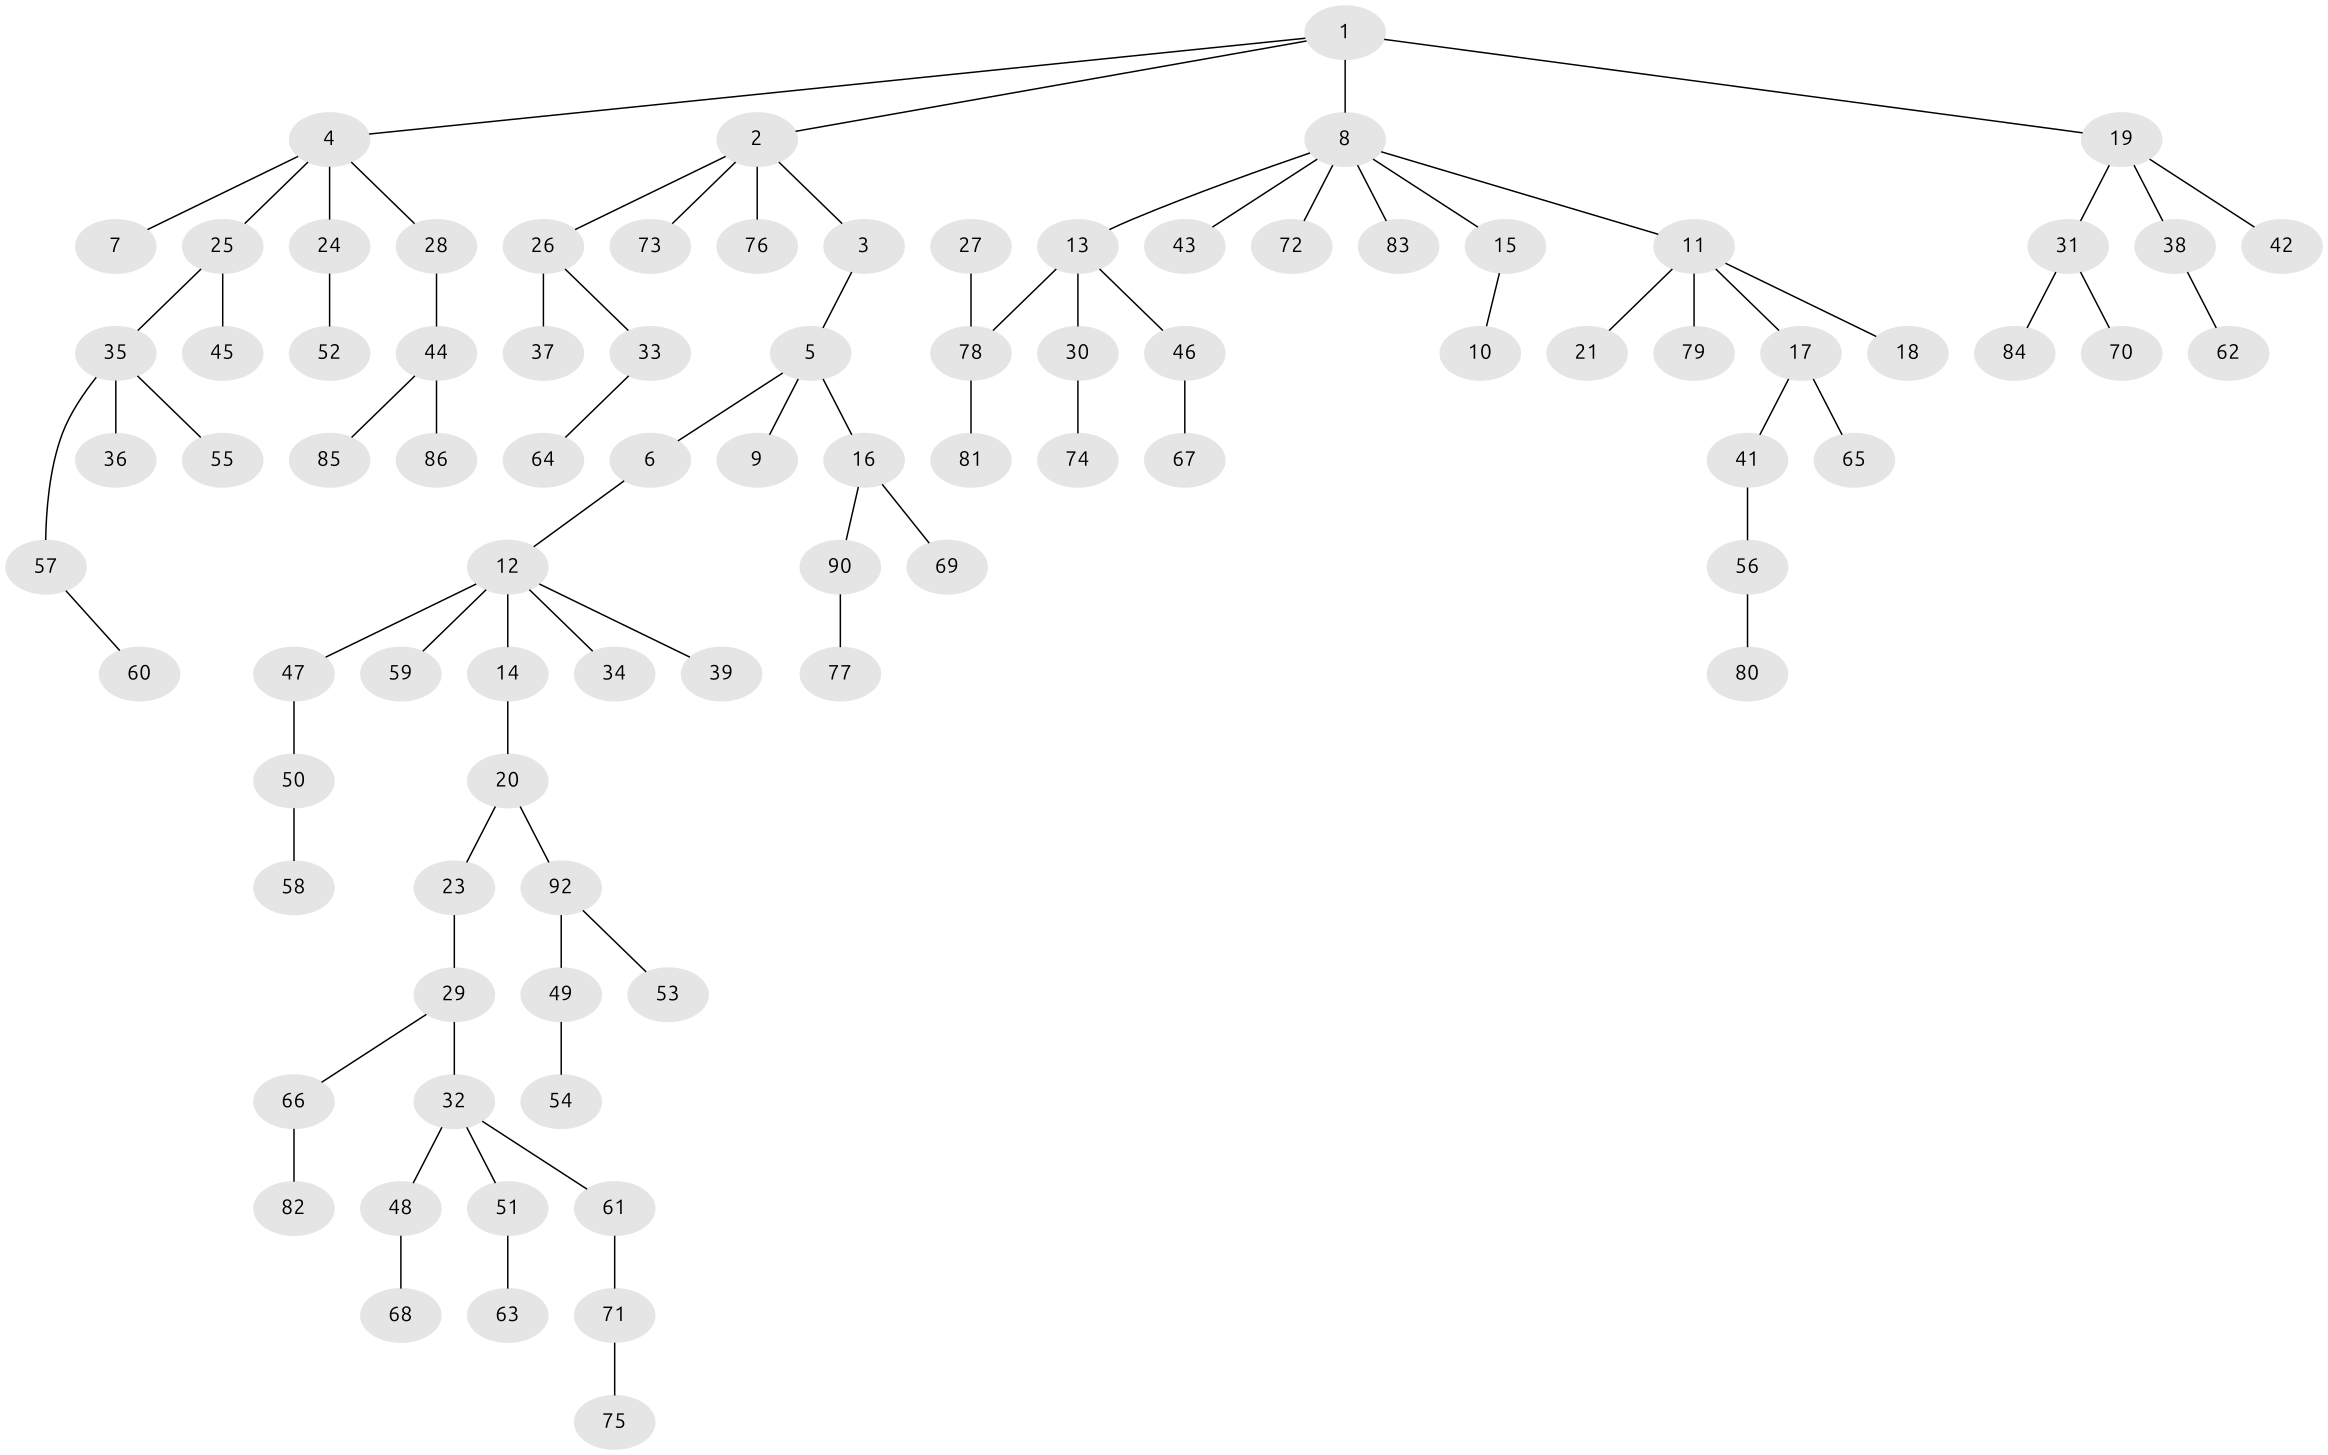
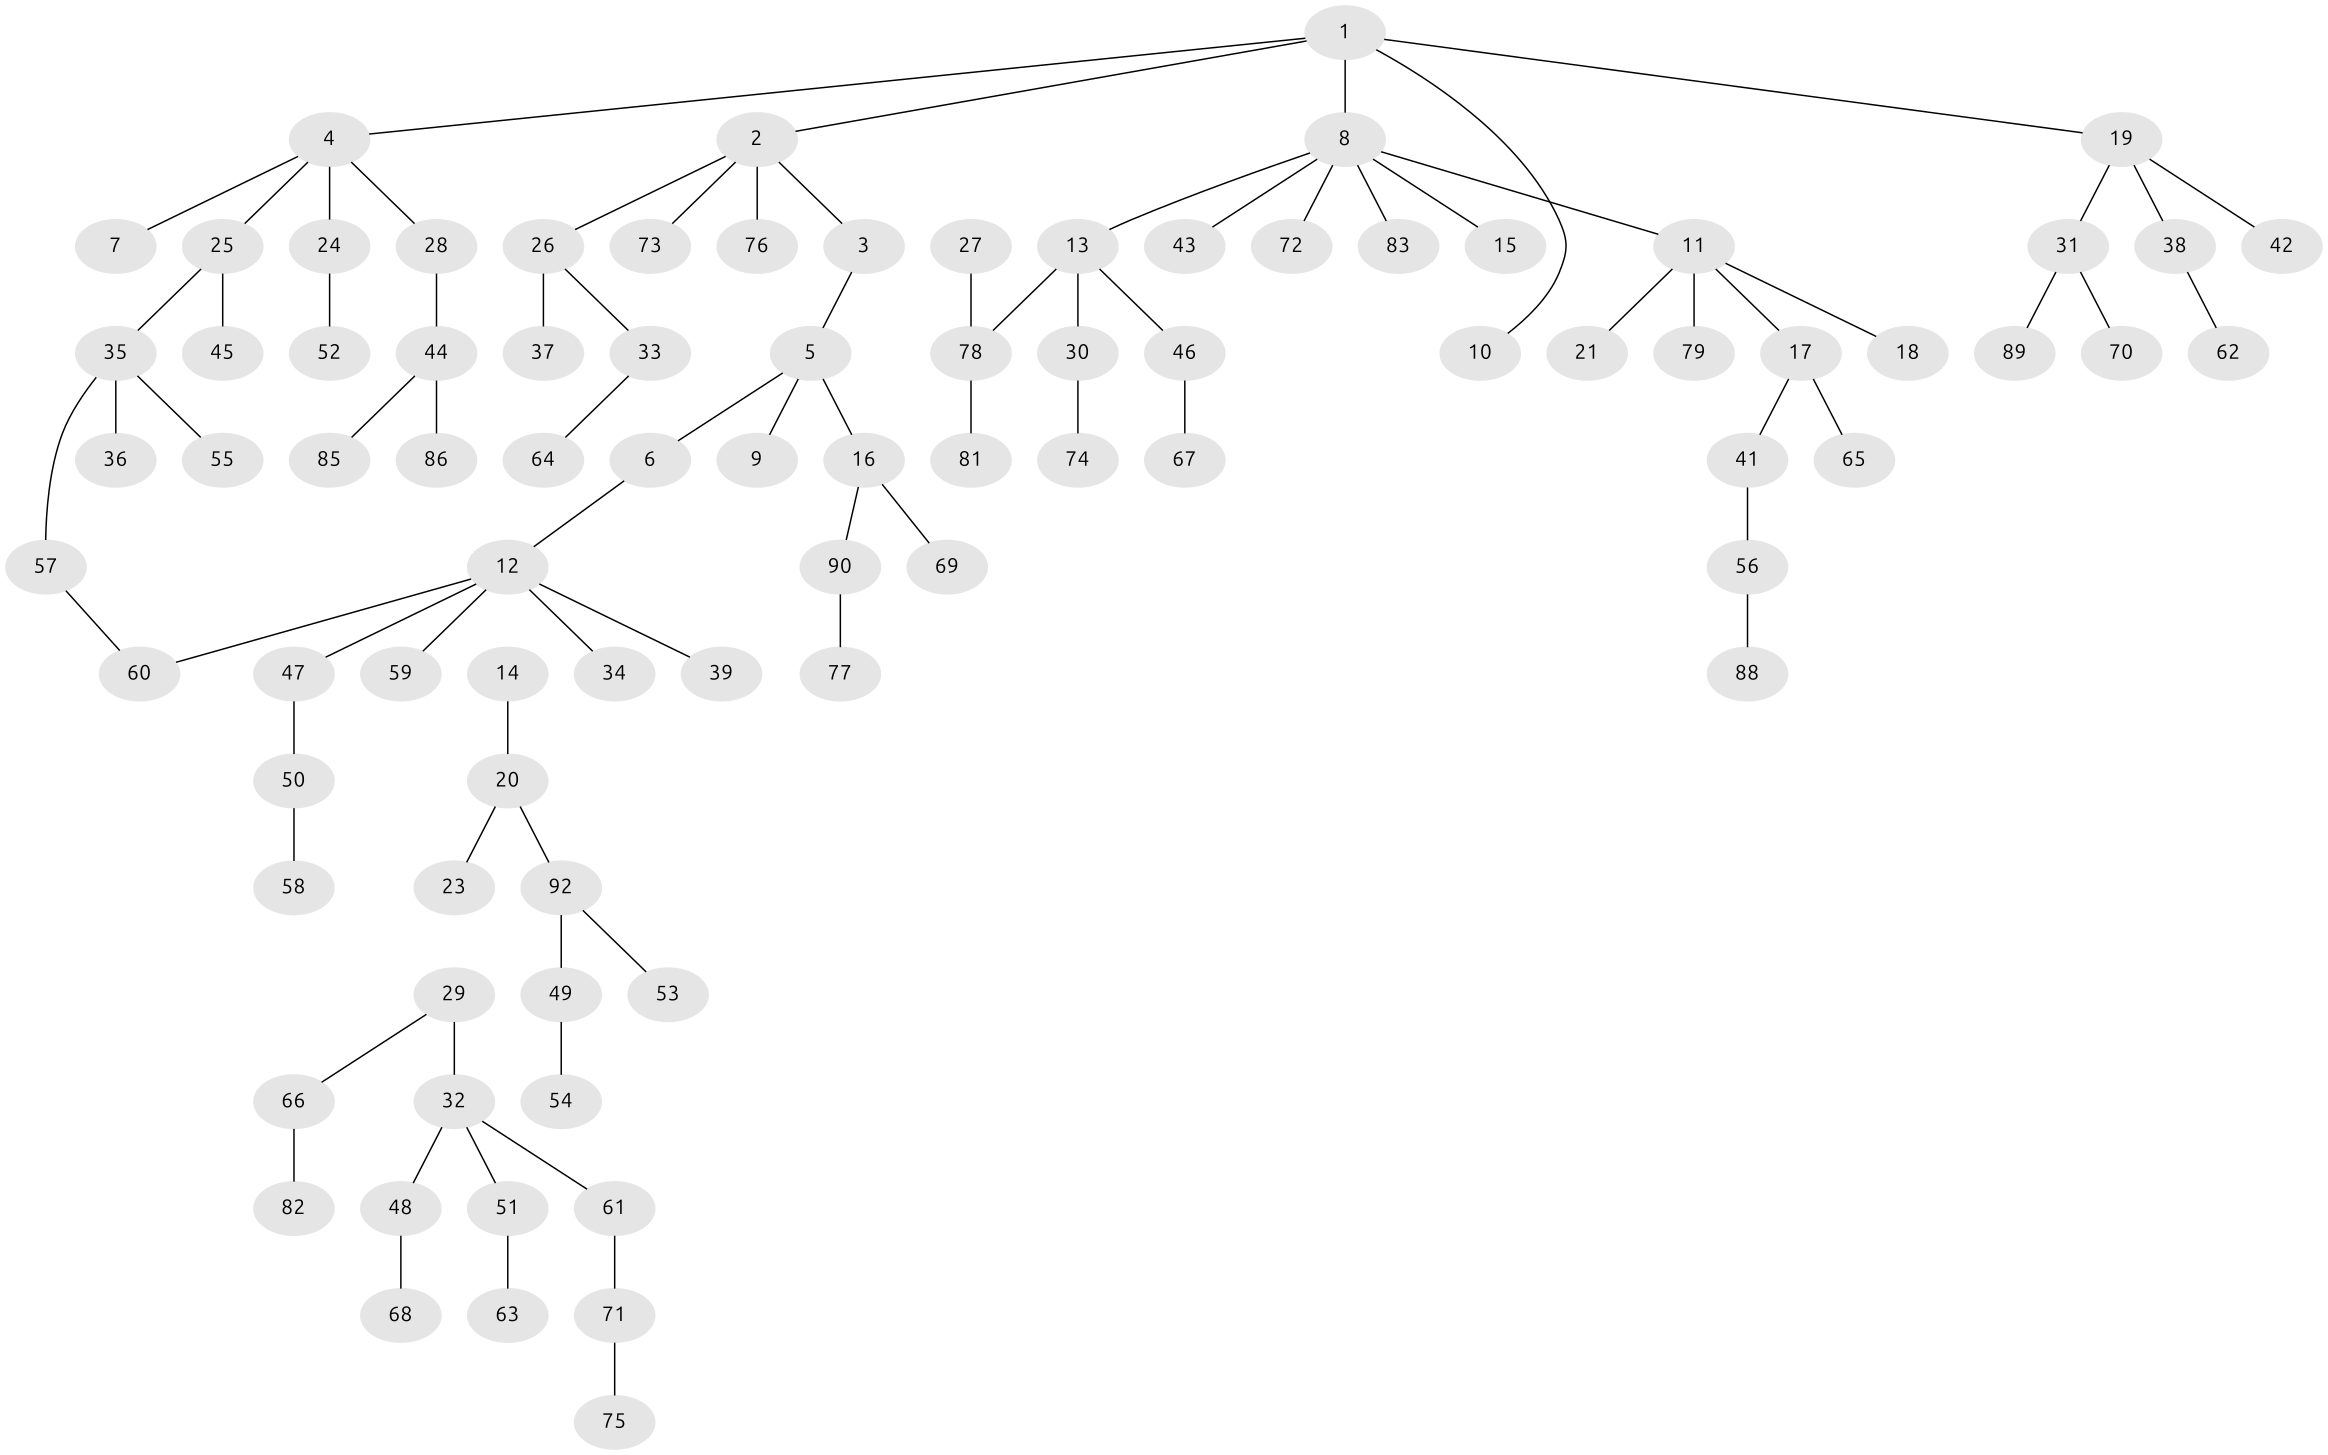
(1493, 300) -> (1527, 170)
(2015, 353) -> (2015, 353)
(508, 621) -> (324, 621)
(1748, 674) -> (1748, 674)
(454, 941) -> none
